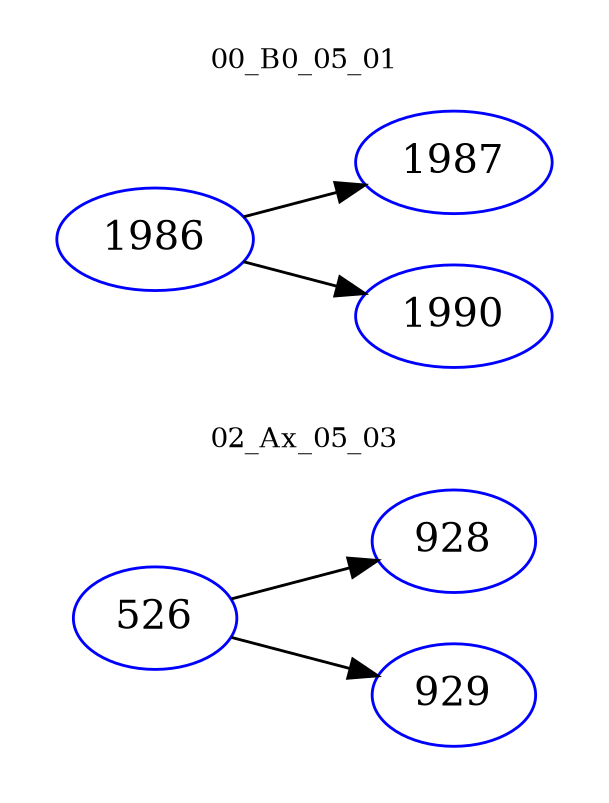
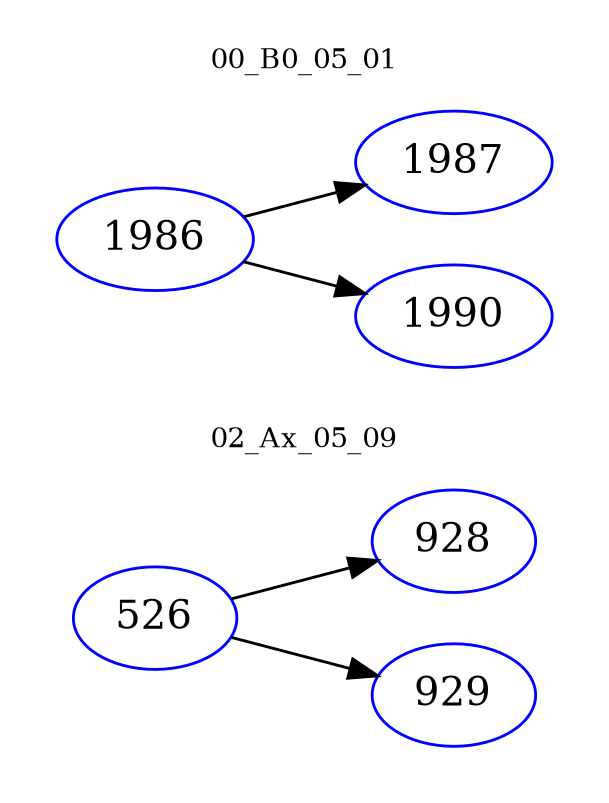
(304, 440) -> (304, 440)
